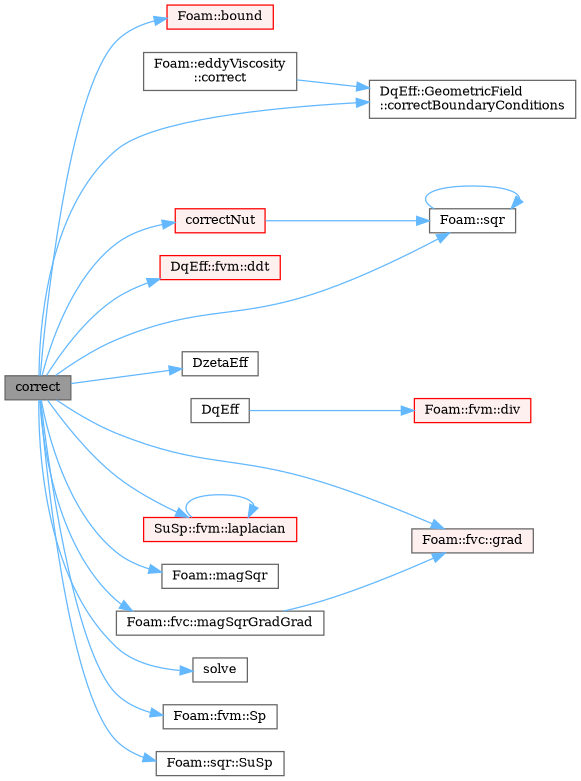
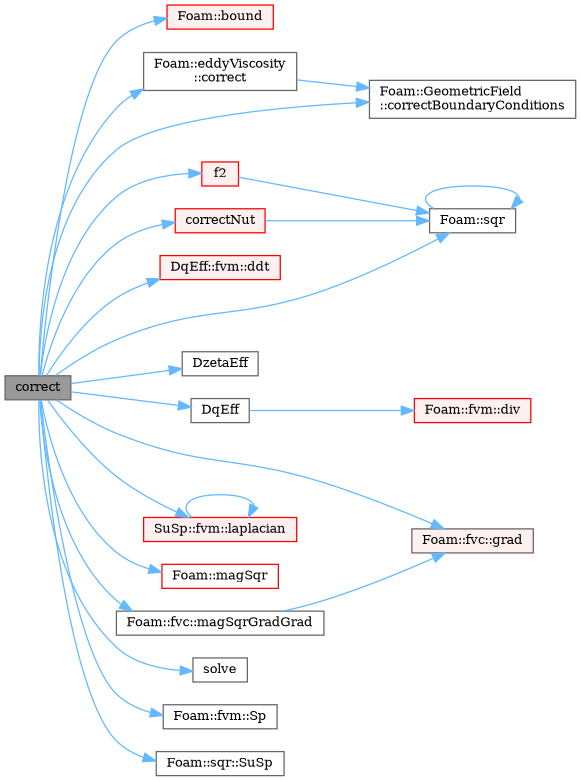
(473, 99) -> (473, 99)
none -> (78, 168)
none -> (220, 174)
none -> (125, 399)
(220, 576) -> (220, 576)
